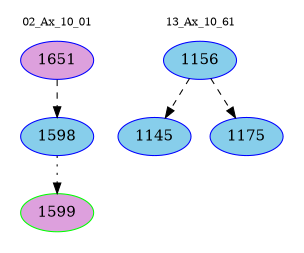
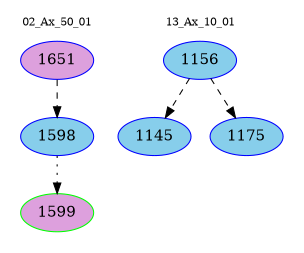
(57, 23) -> (57, 23)
(201, 23) -> (201, 23)
